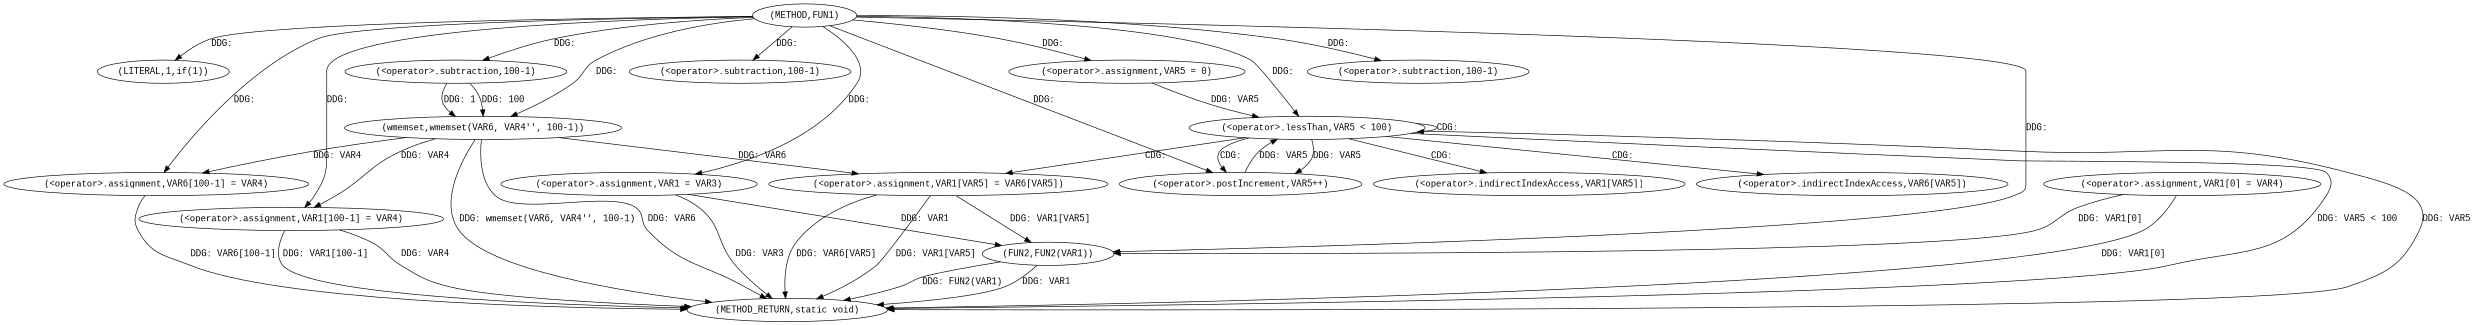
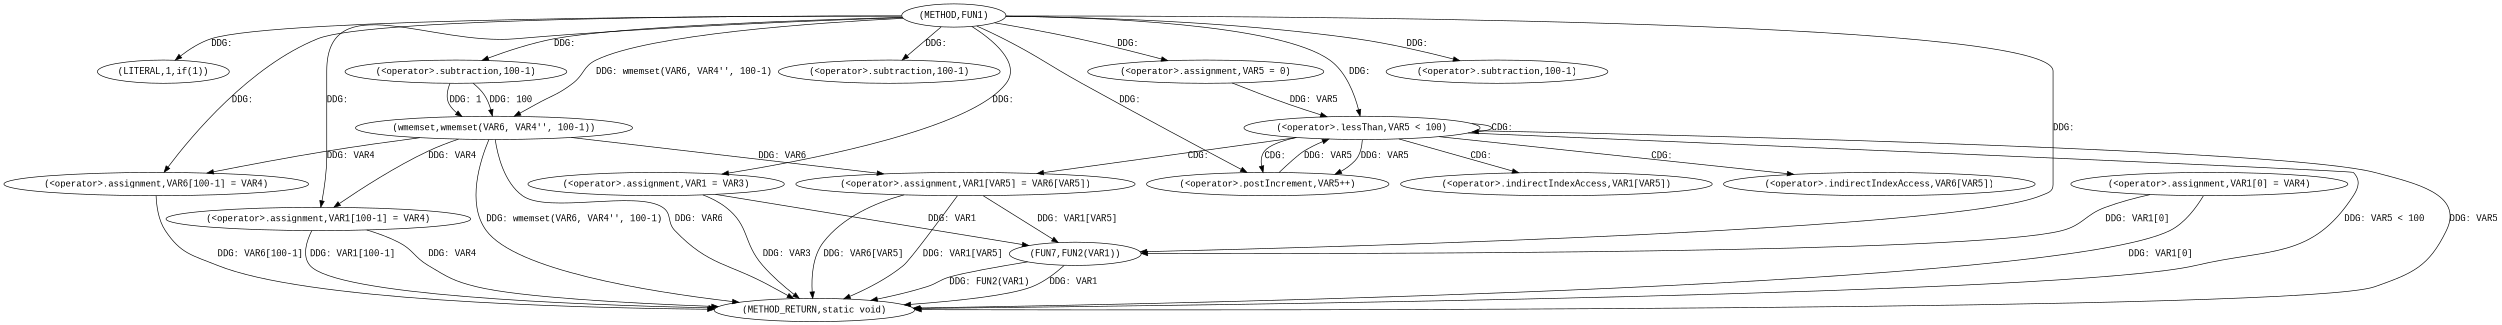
(610, 72) -> (684, 72)
(1048, 254) -> (1075, 254)
